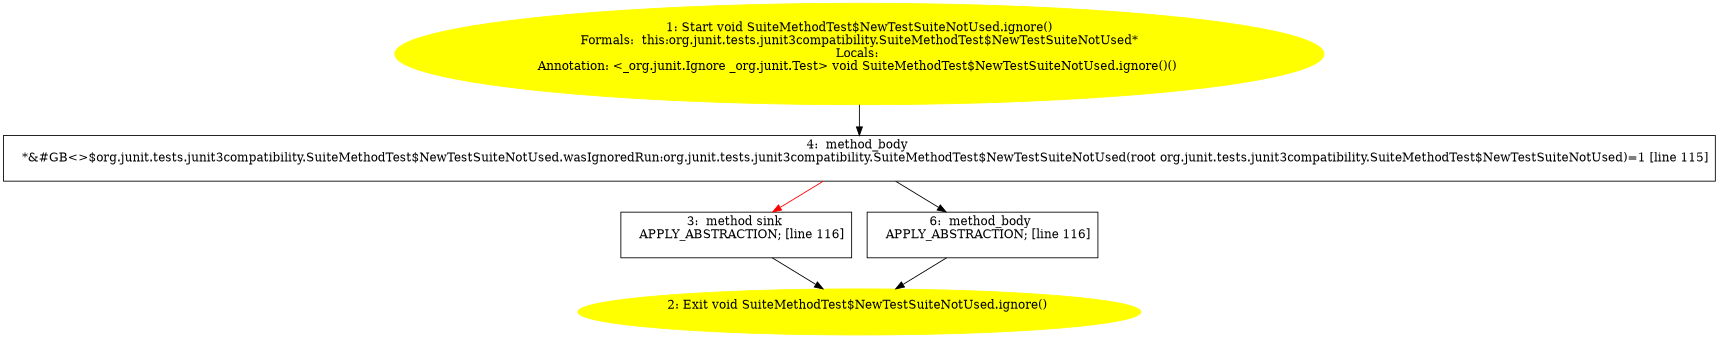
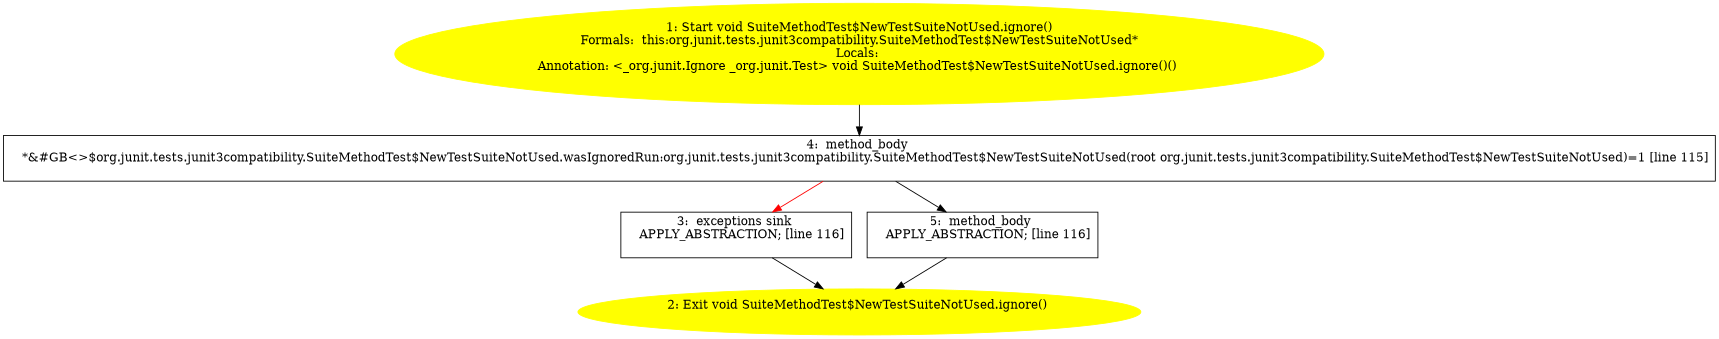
(736, 235) -> (736, 235)
(983, 235) -> (983, 235)
